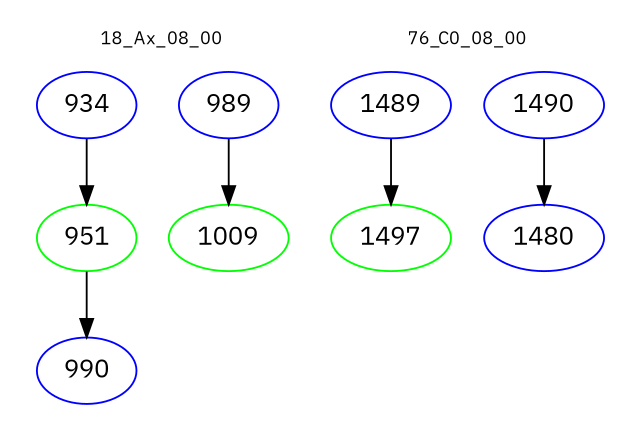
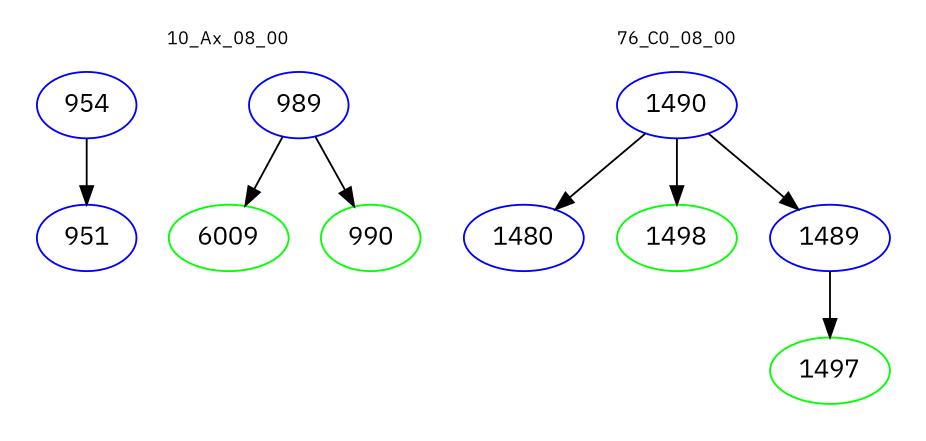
(162, 40) -> (229, 40)
(87, 105) -> (87, 105)
none -> (746, 165)
(87, 238) -> (87, 238)
(229, 238) -> (229, 238)
none -> (677, 238)
(87, 295) -> (330, 164)
(87, 371) -> (371, 238)
